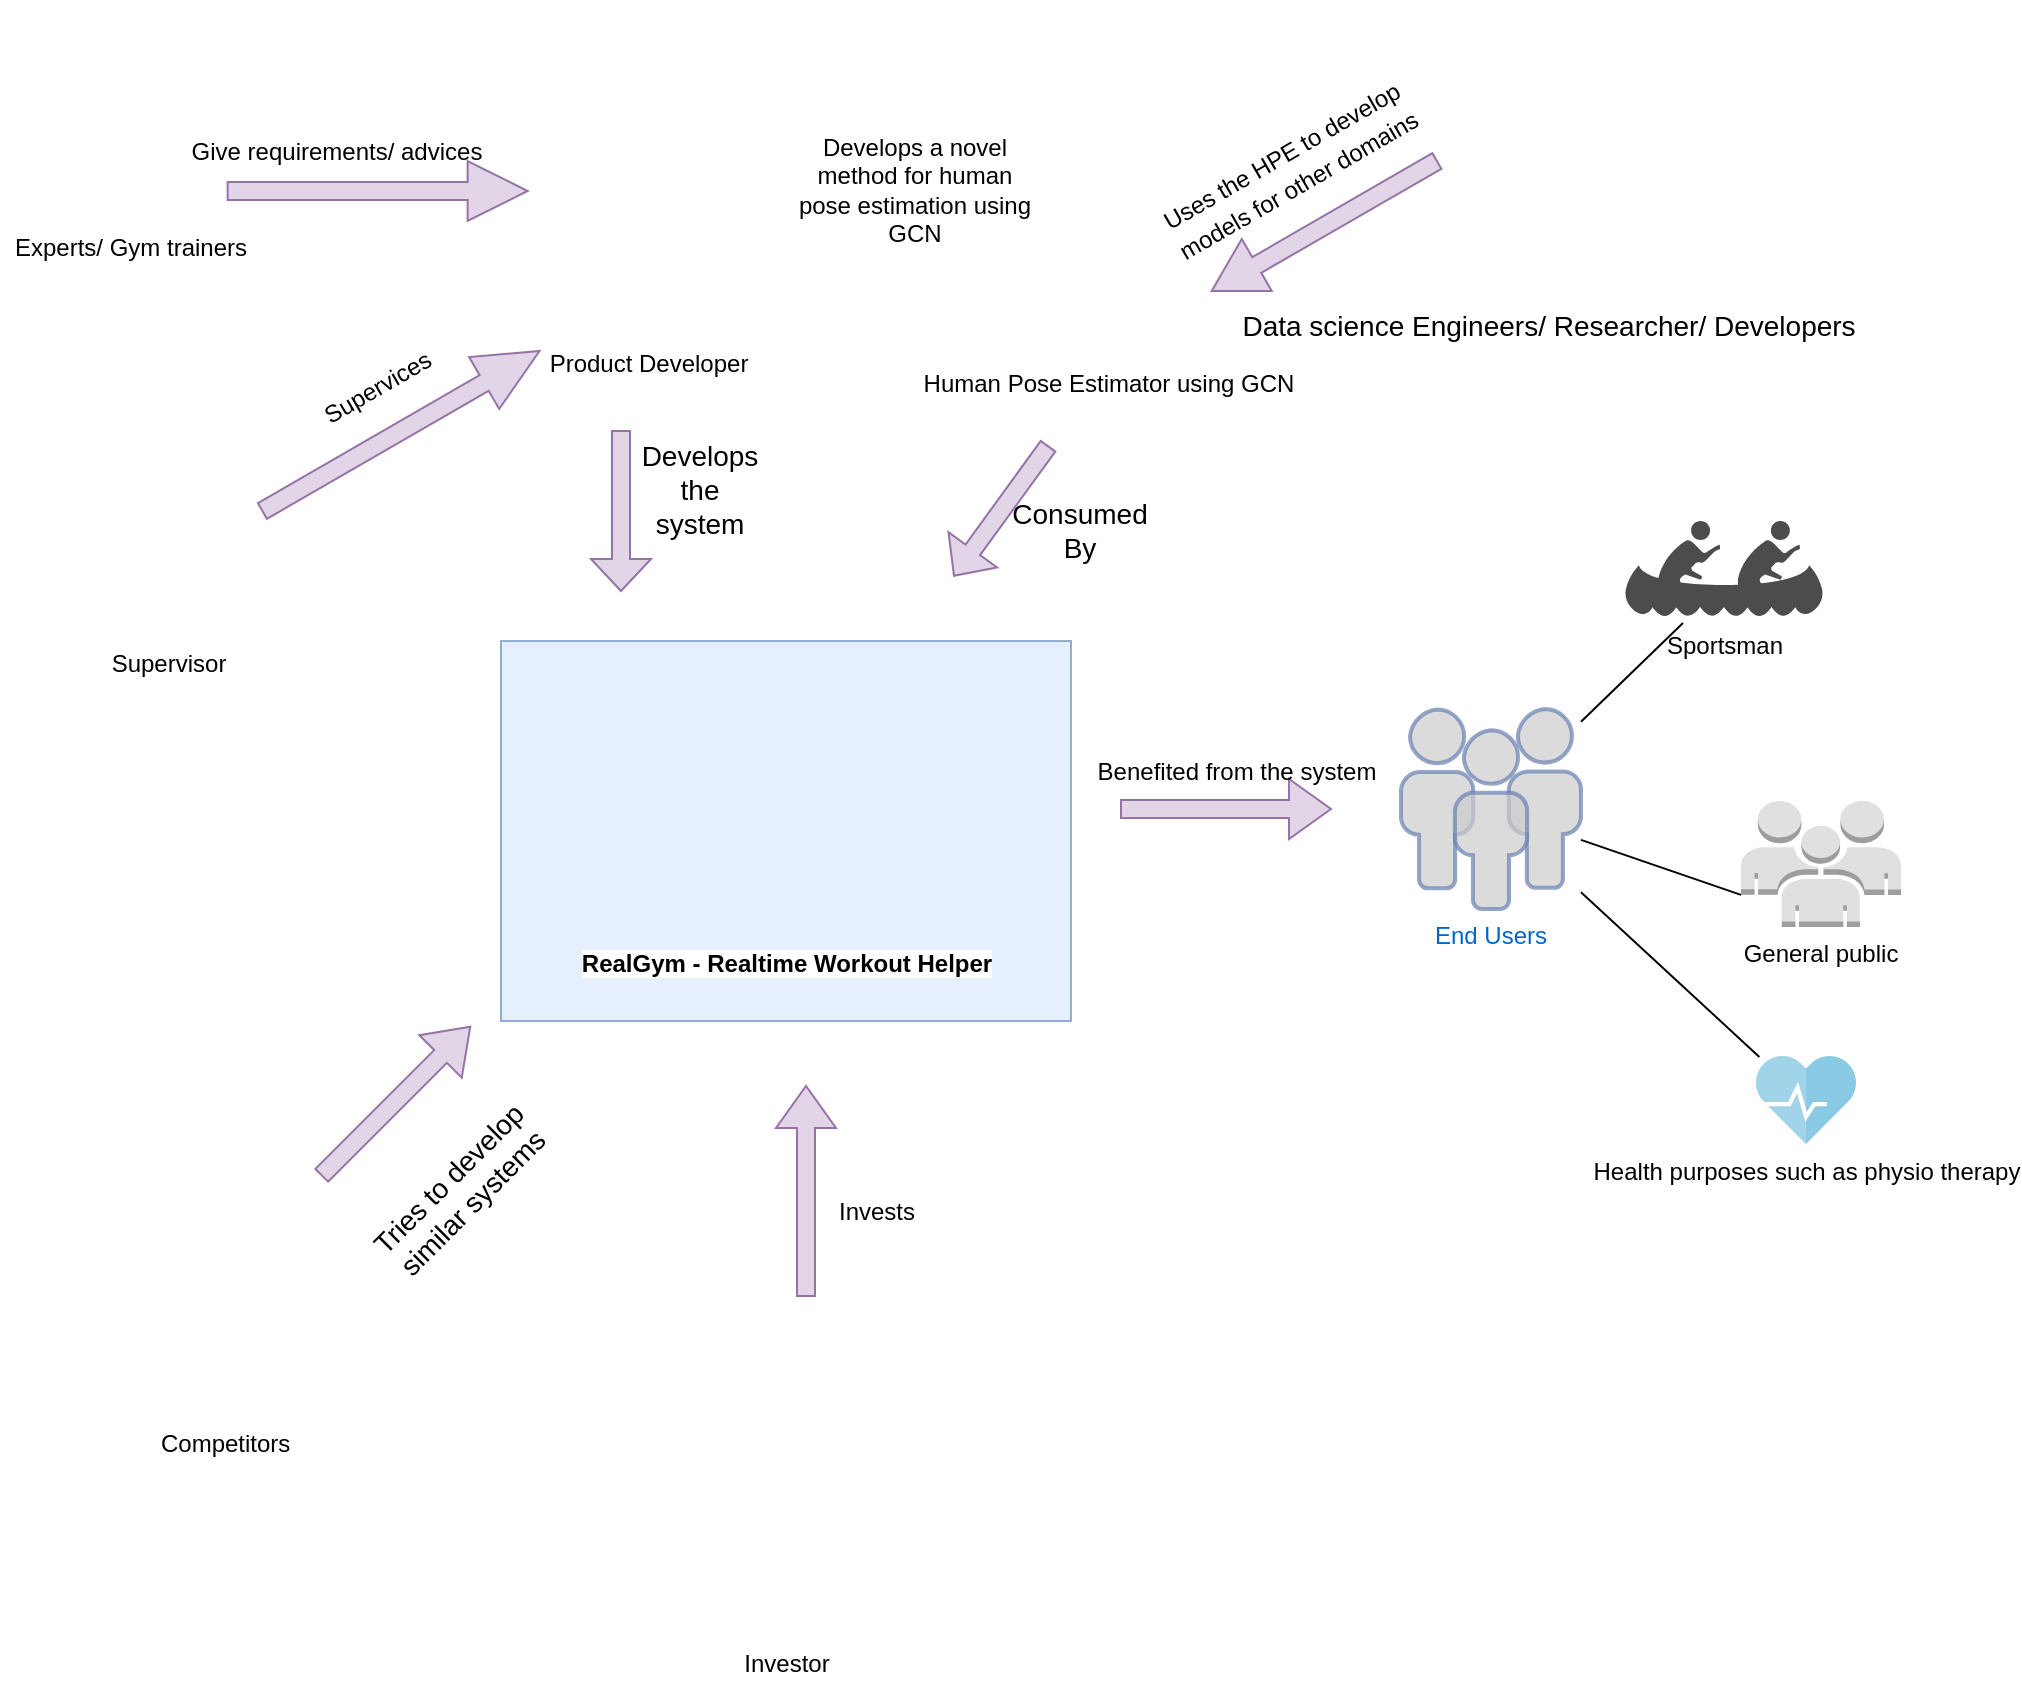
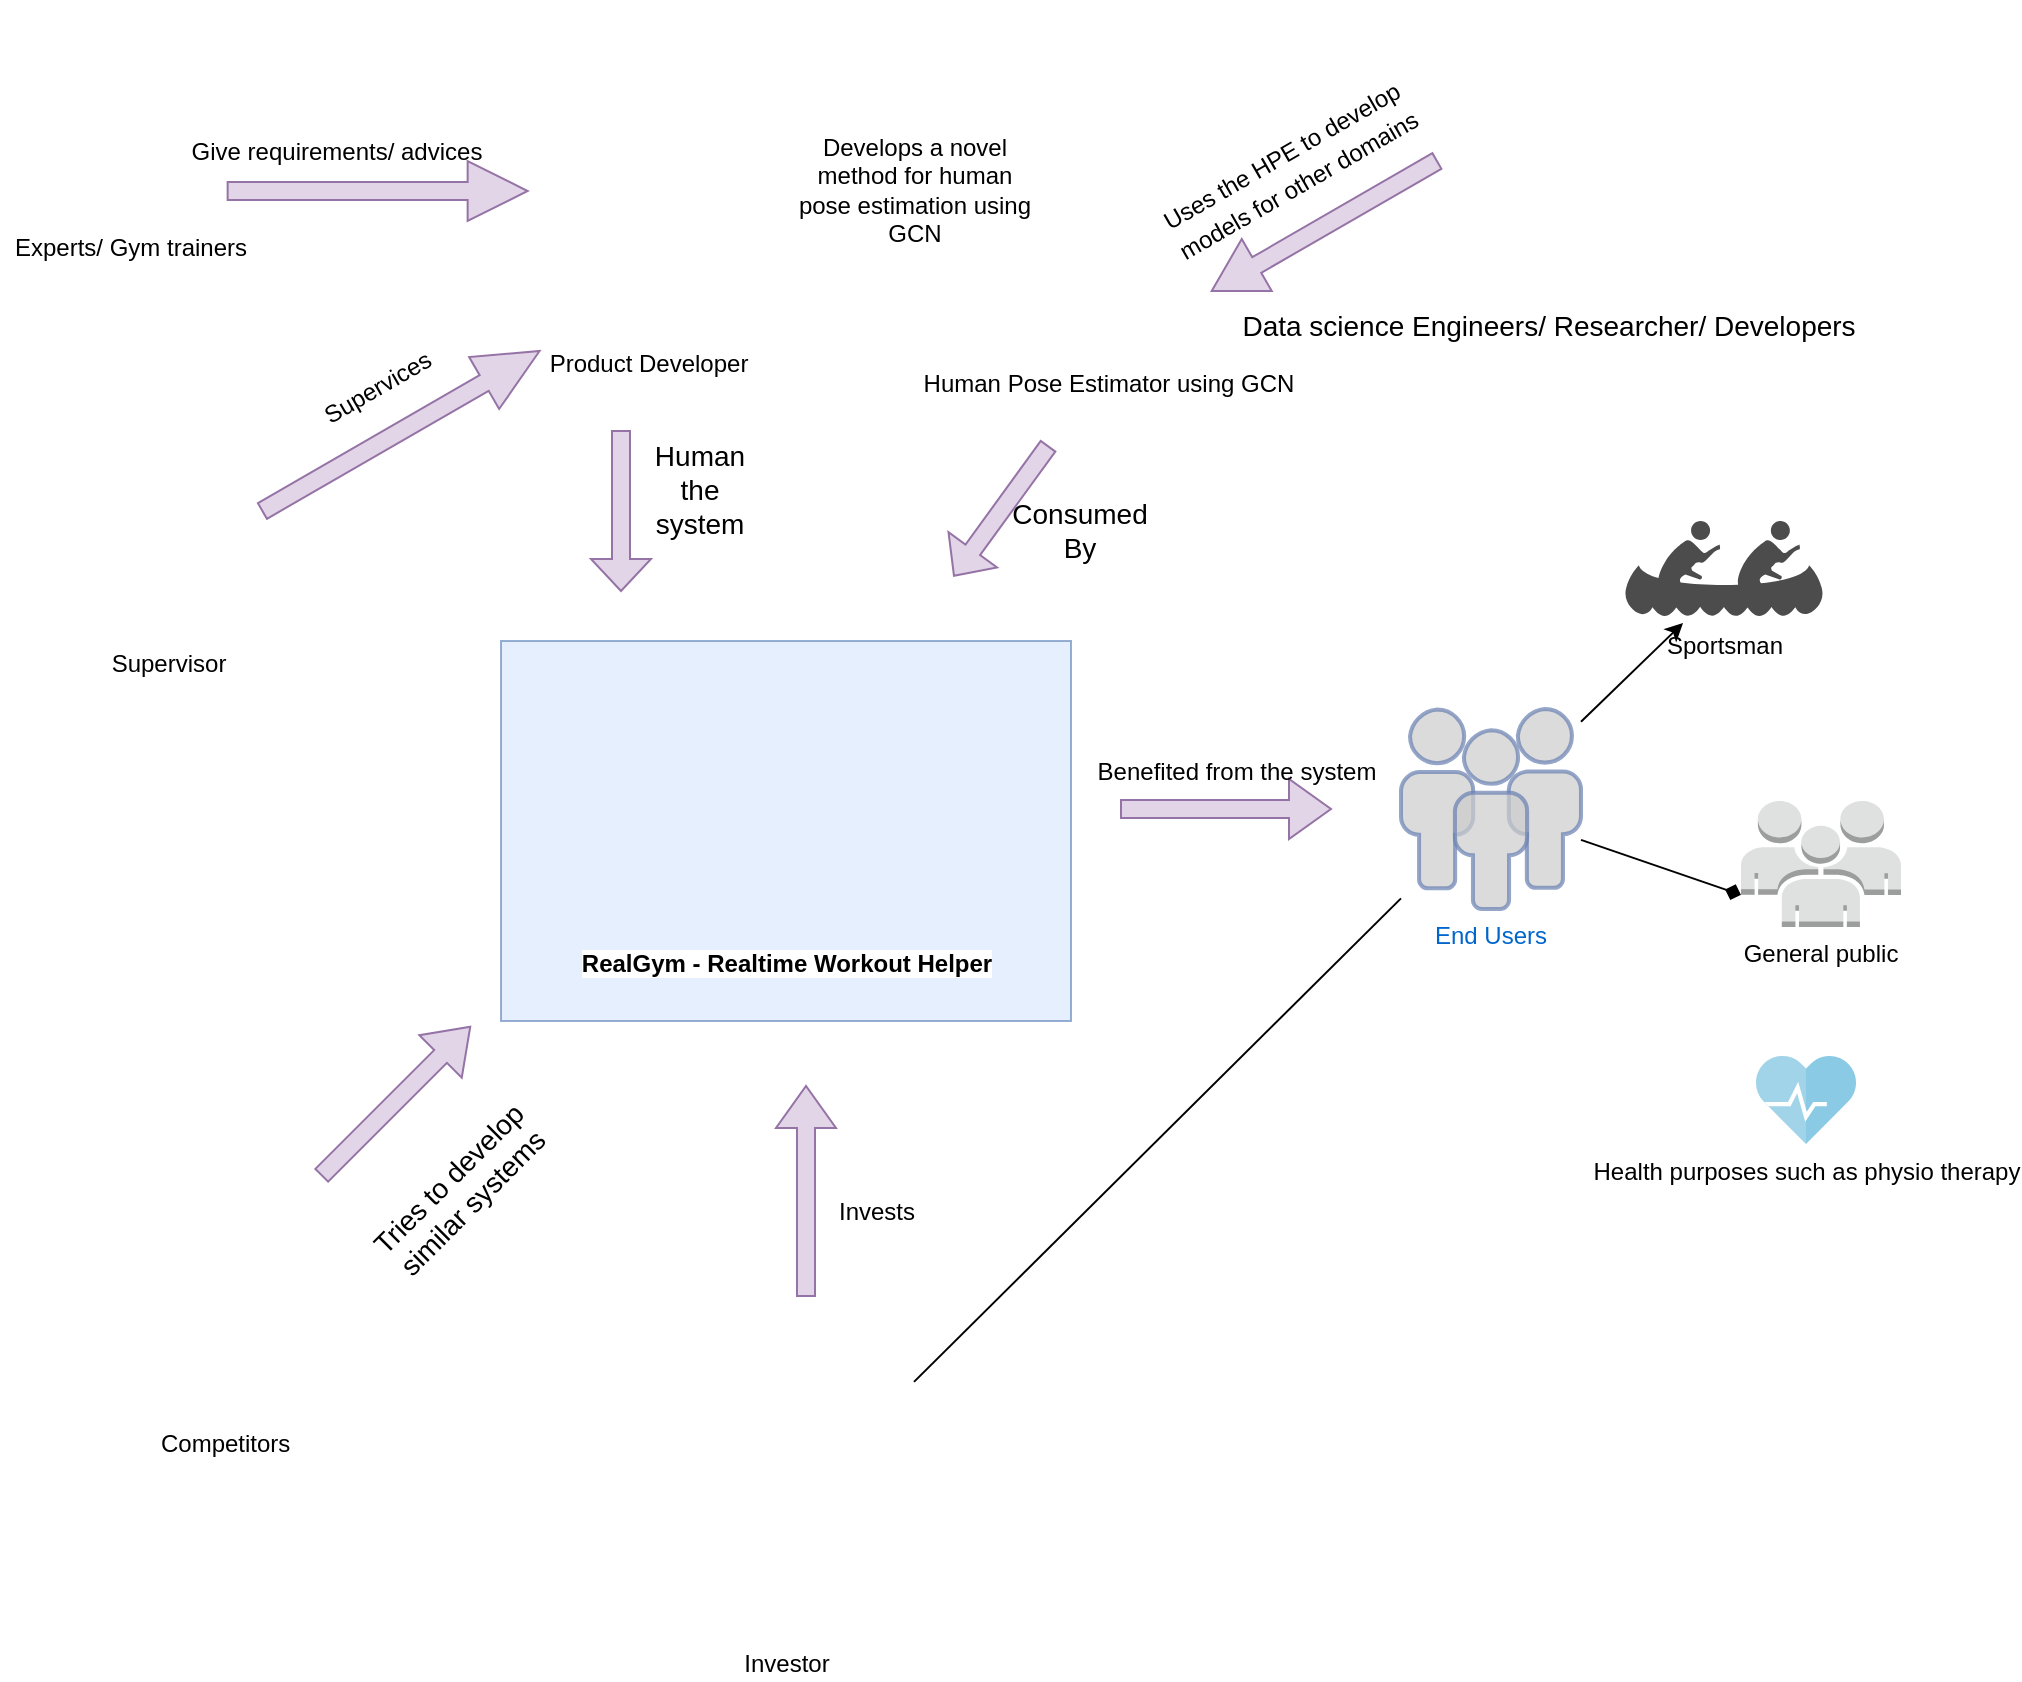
(701, 491) -> (701, 491)
(1677, 629) -> (1672, 633)
(1732, 892) -> (1725, 889)
(1670, 975) -> (1158, 1140)
